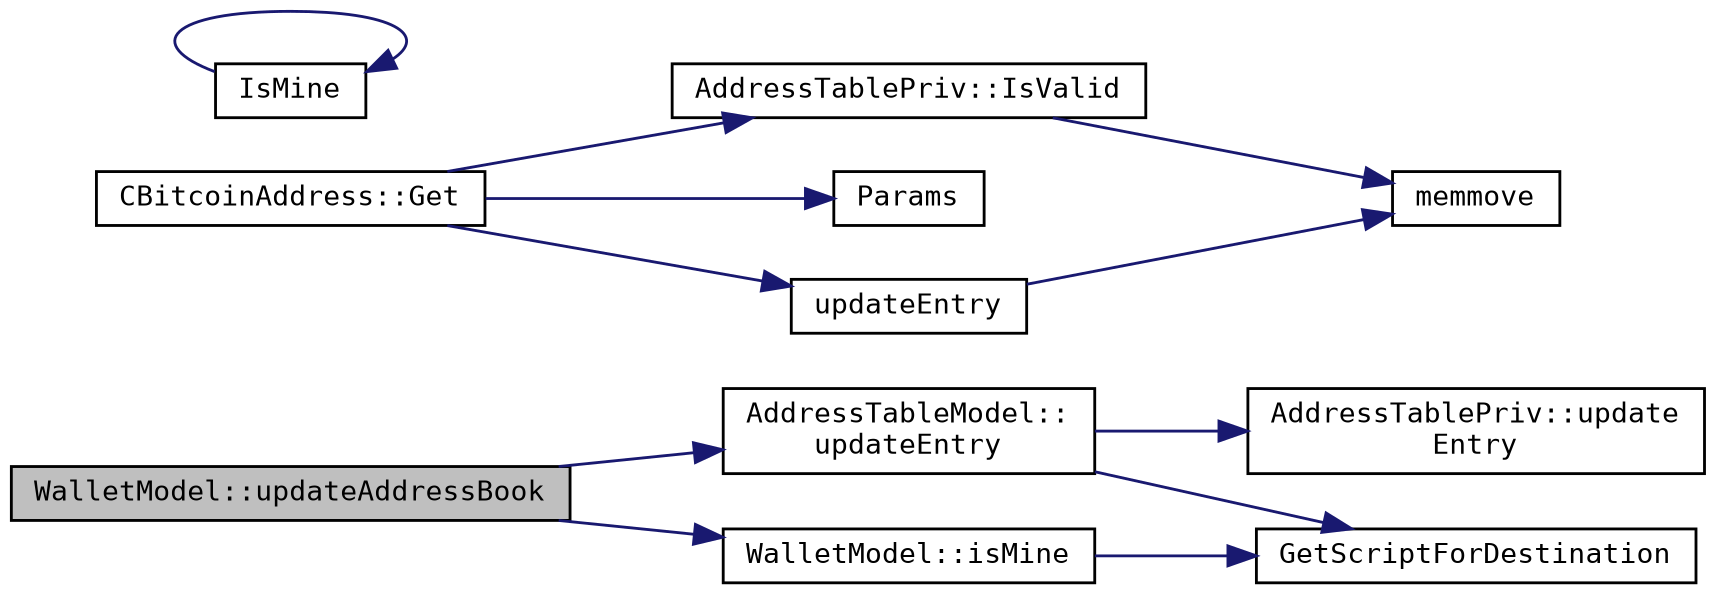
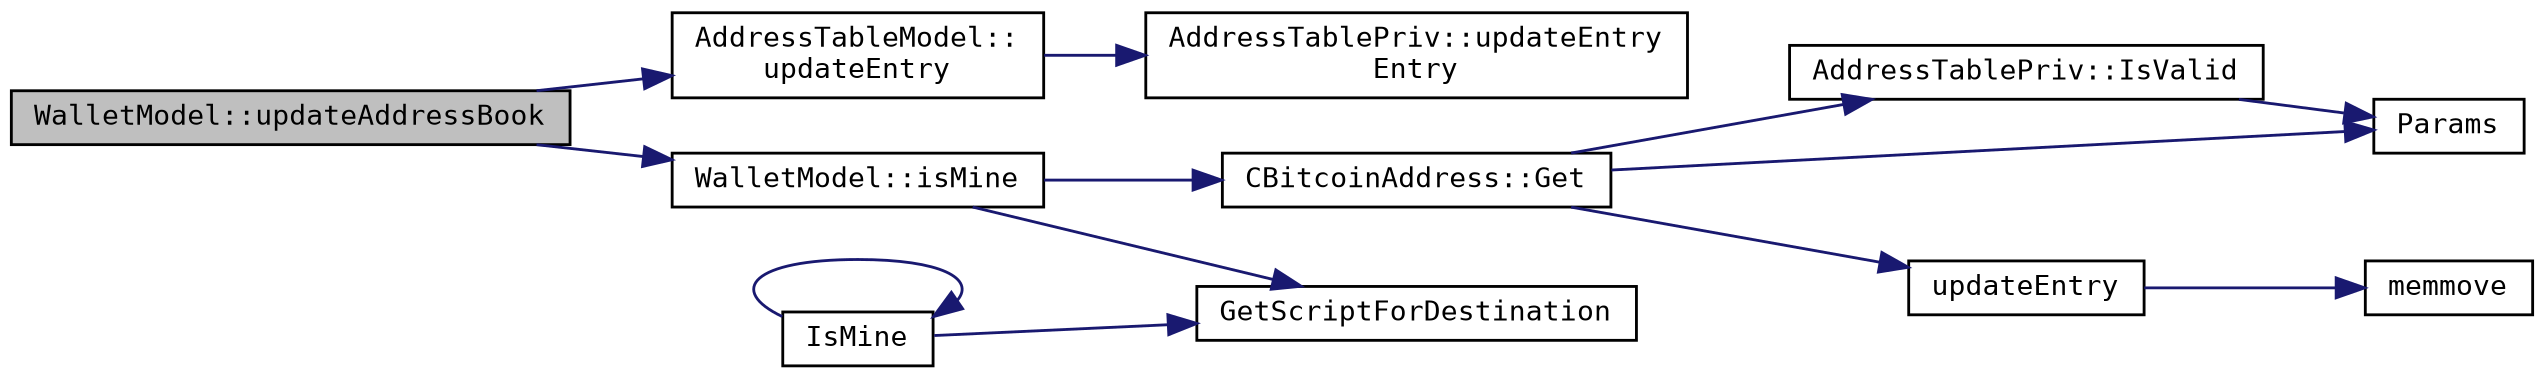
(1208, 148) -> (2291, 106)
none -> (1118, 180)
(1476, 431) -> (1417, 55)
(1209, 497) -> (1051, 330)
